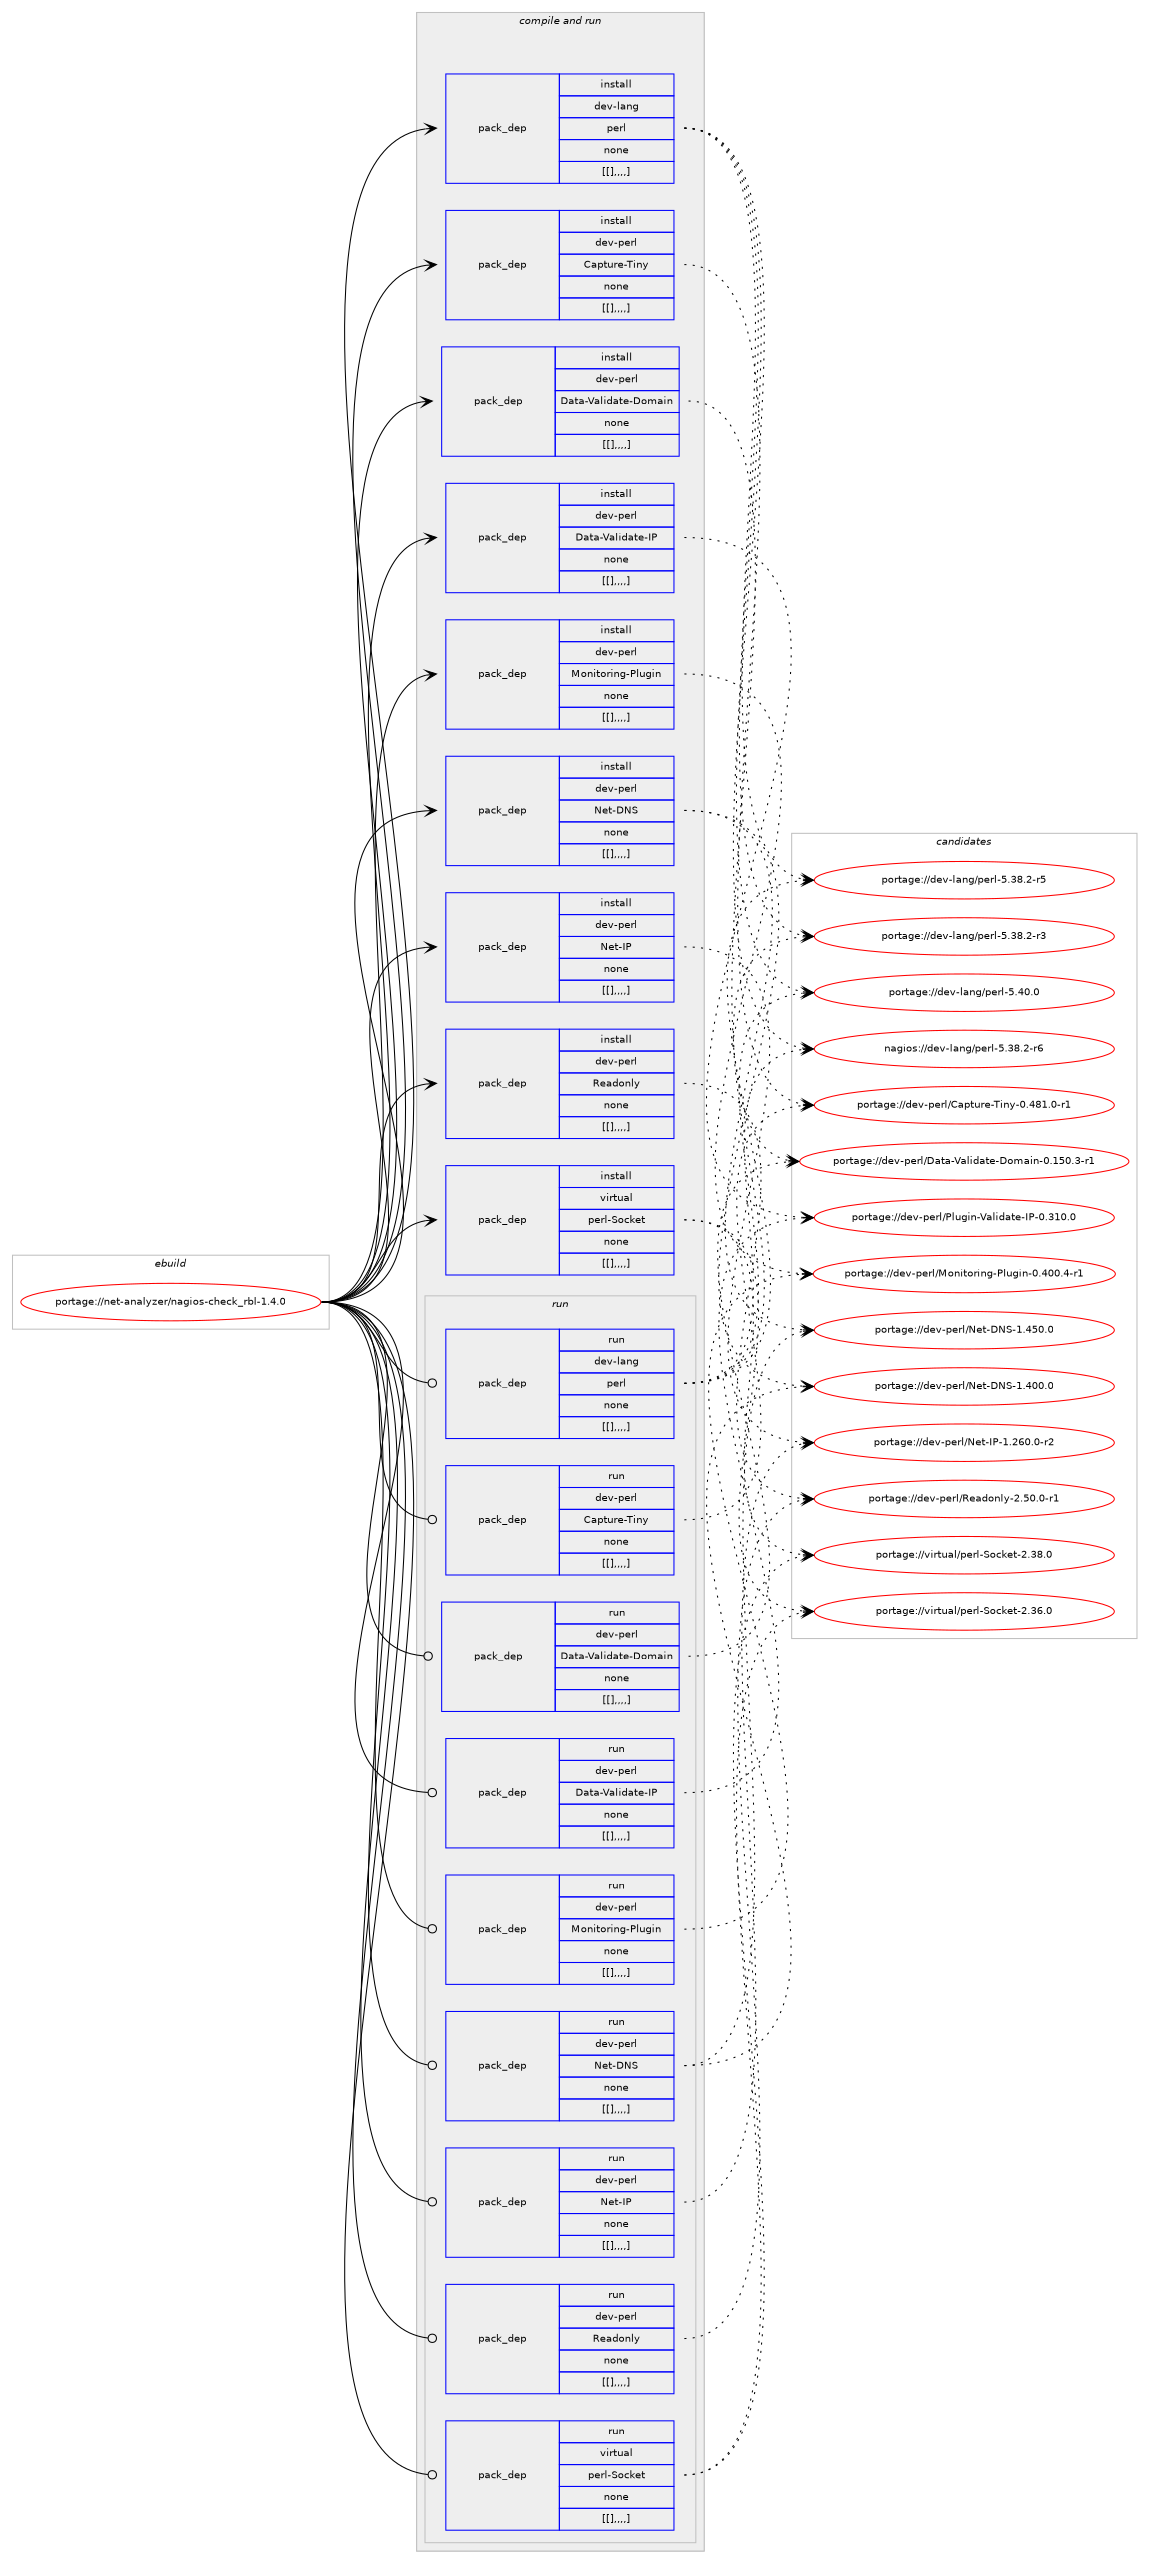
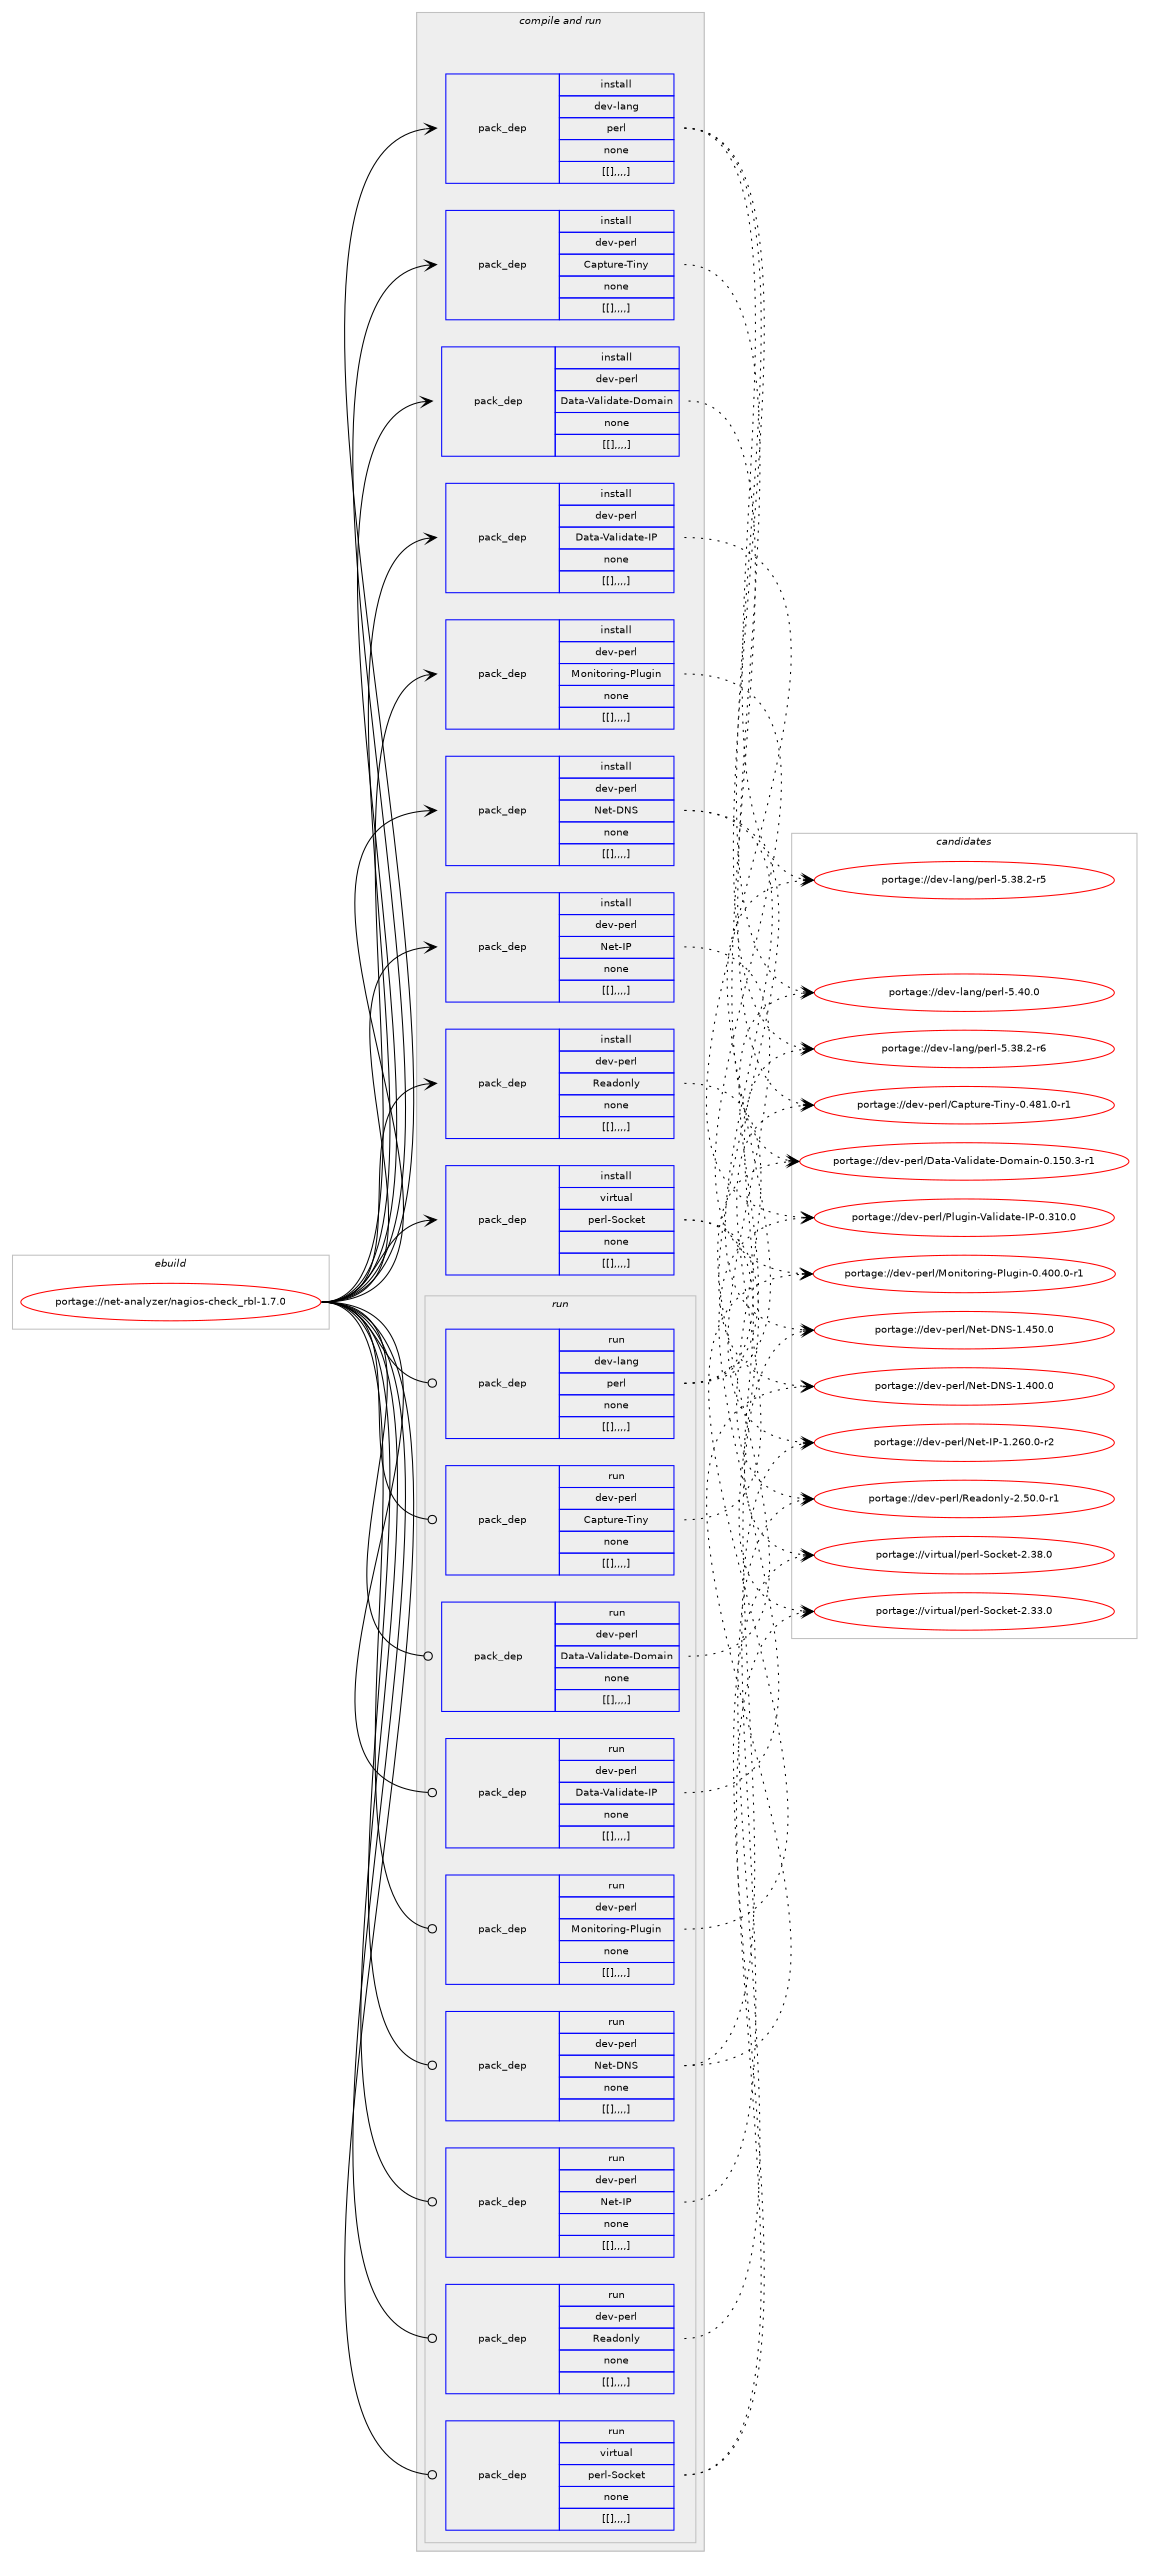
(964, 936) -> none
(964, 1049) -> (964, 1049)
(964, 1274) -> (964, 1274)
(171, 1302) -> (171, 1302)
(964, 1611) -> (964, 1611)
